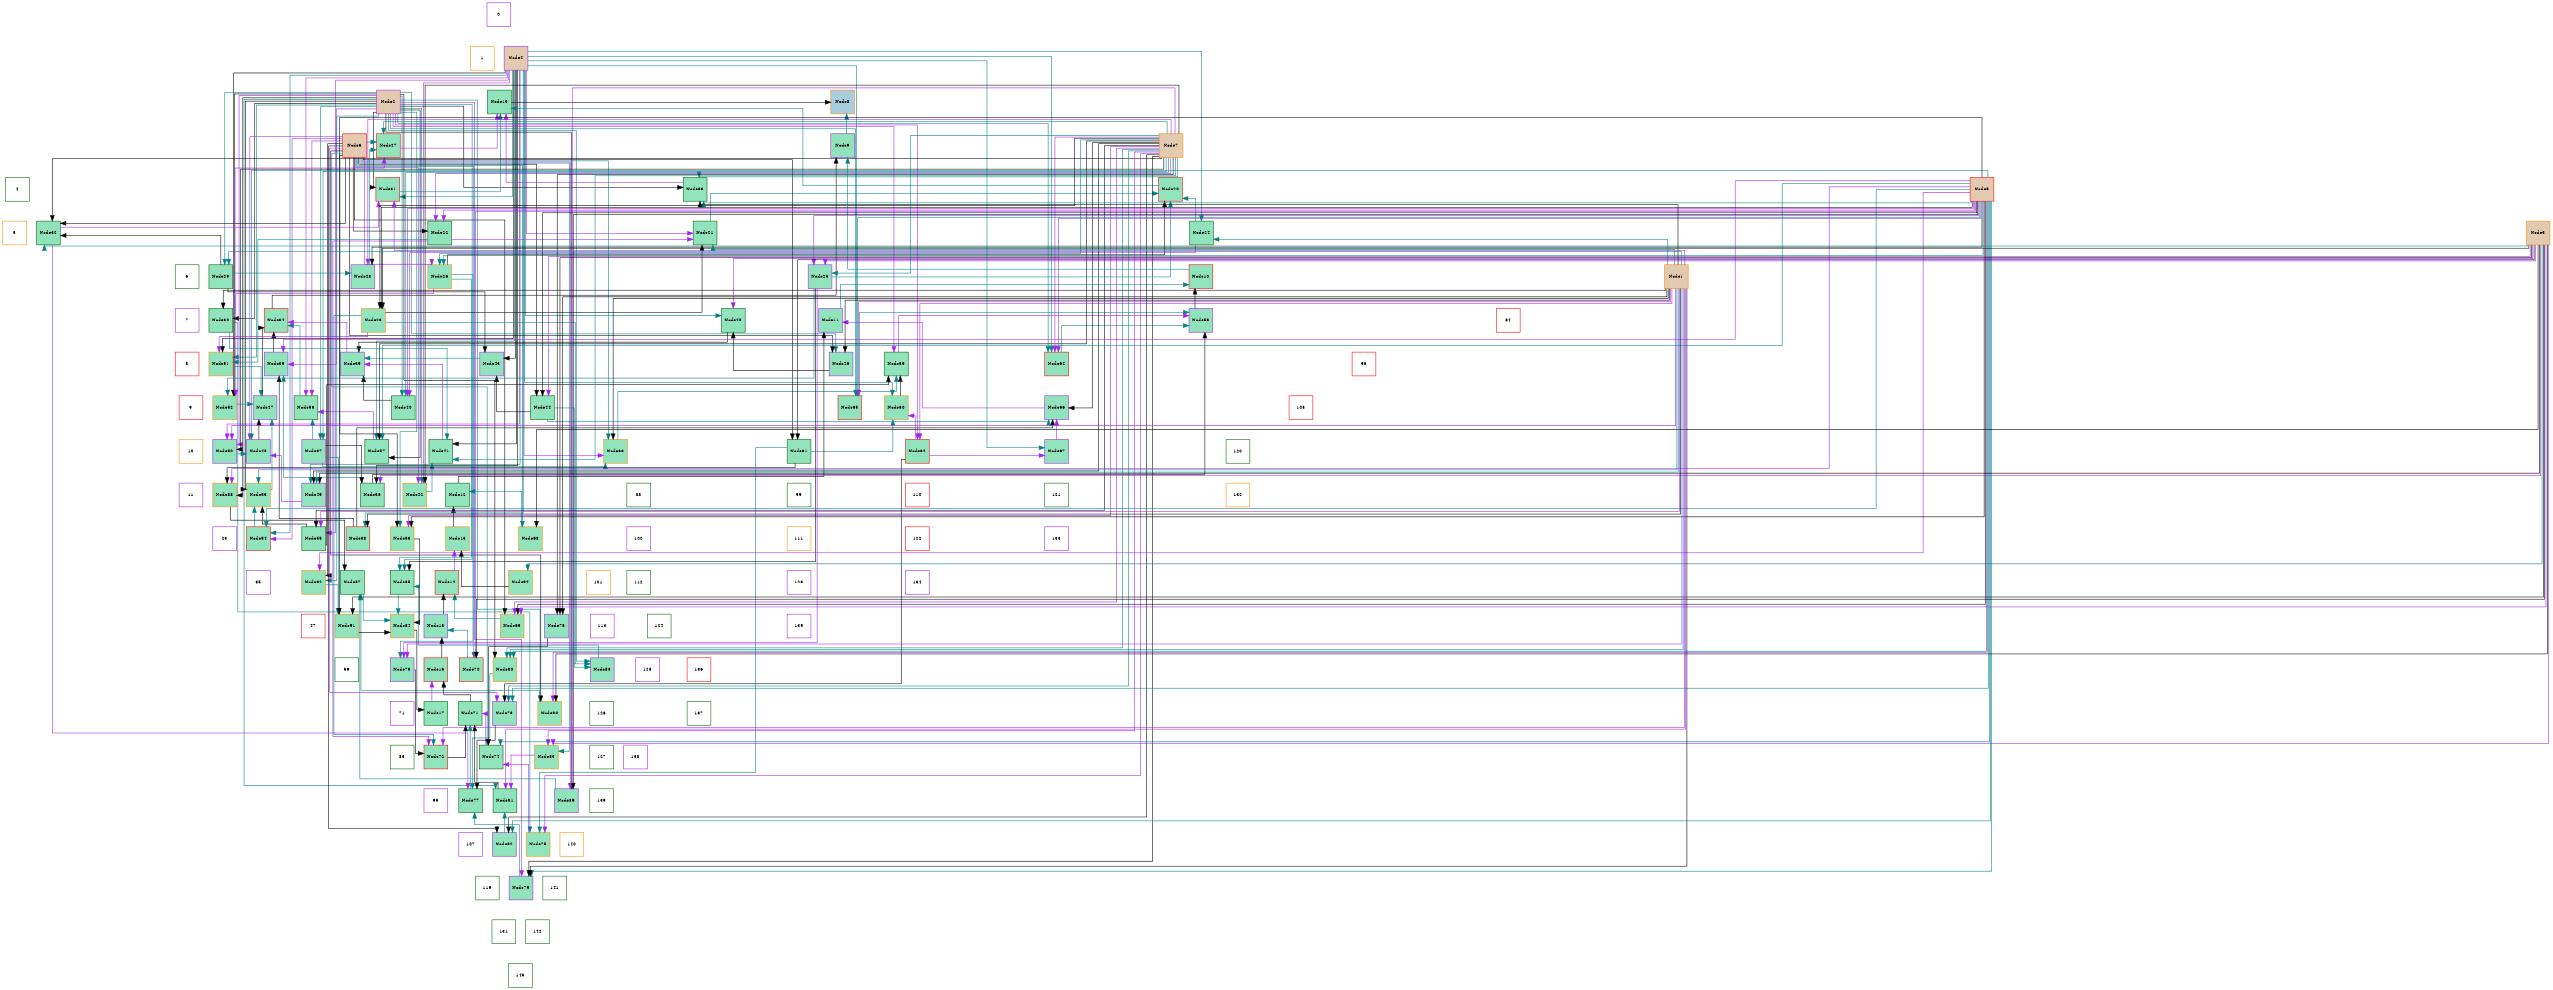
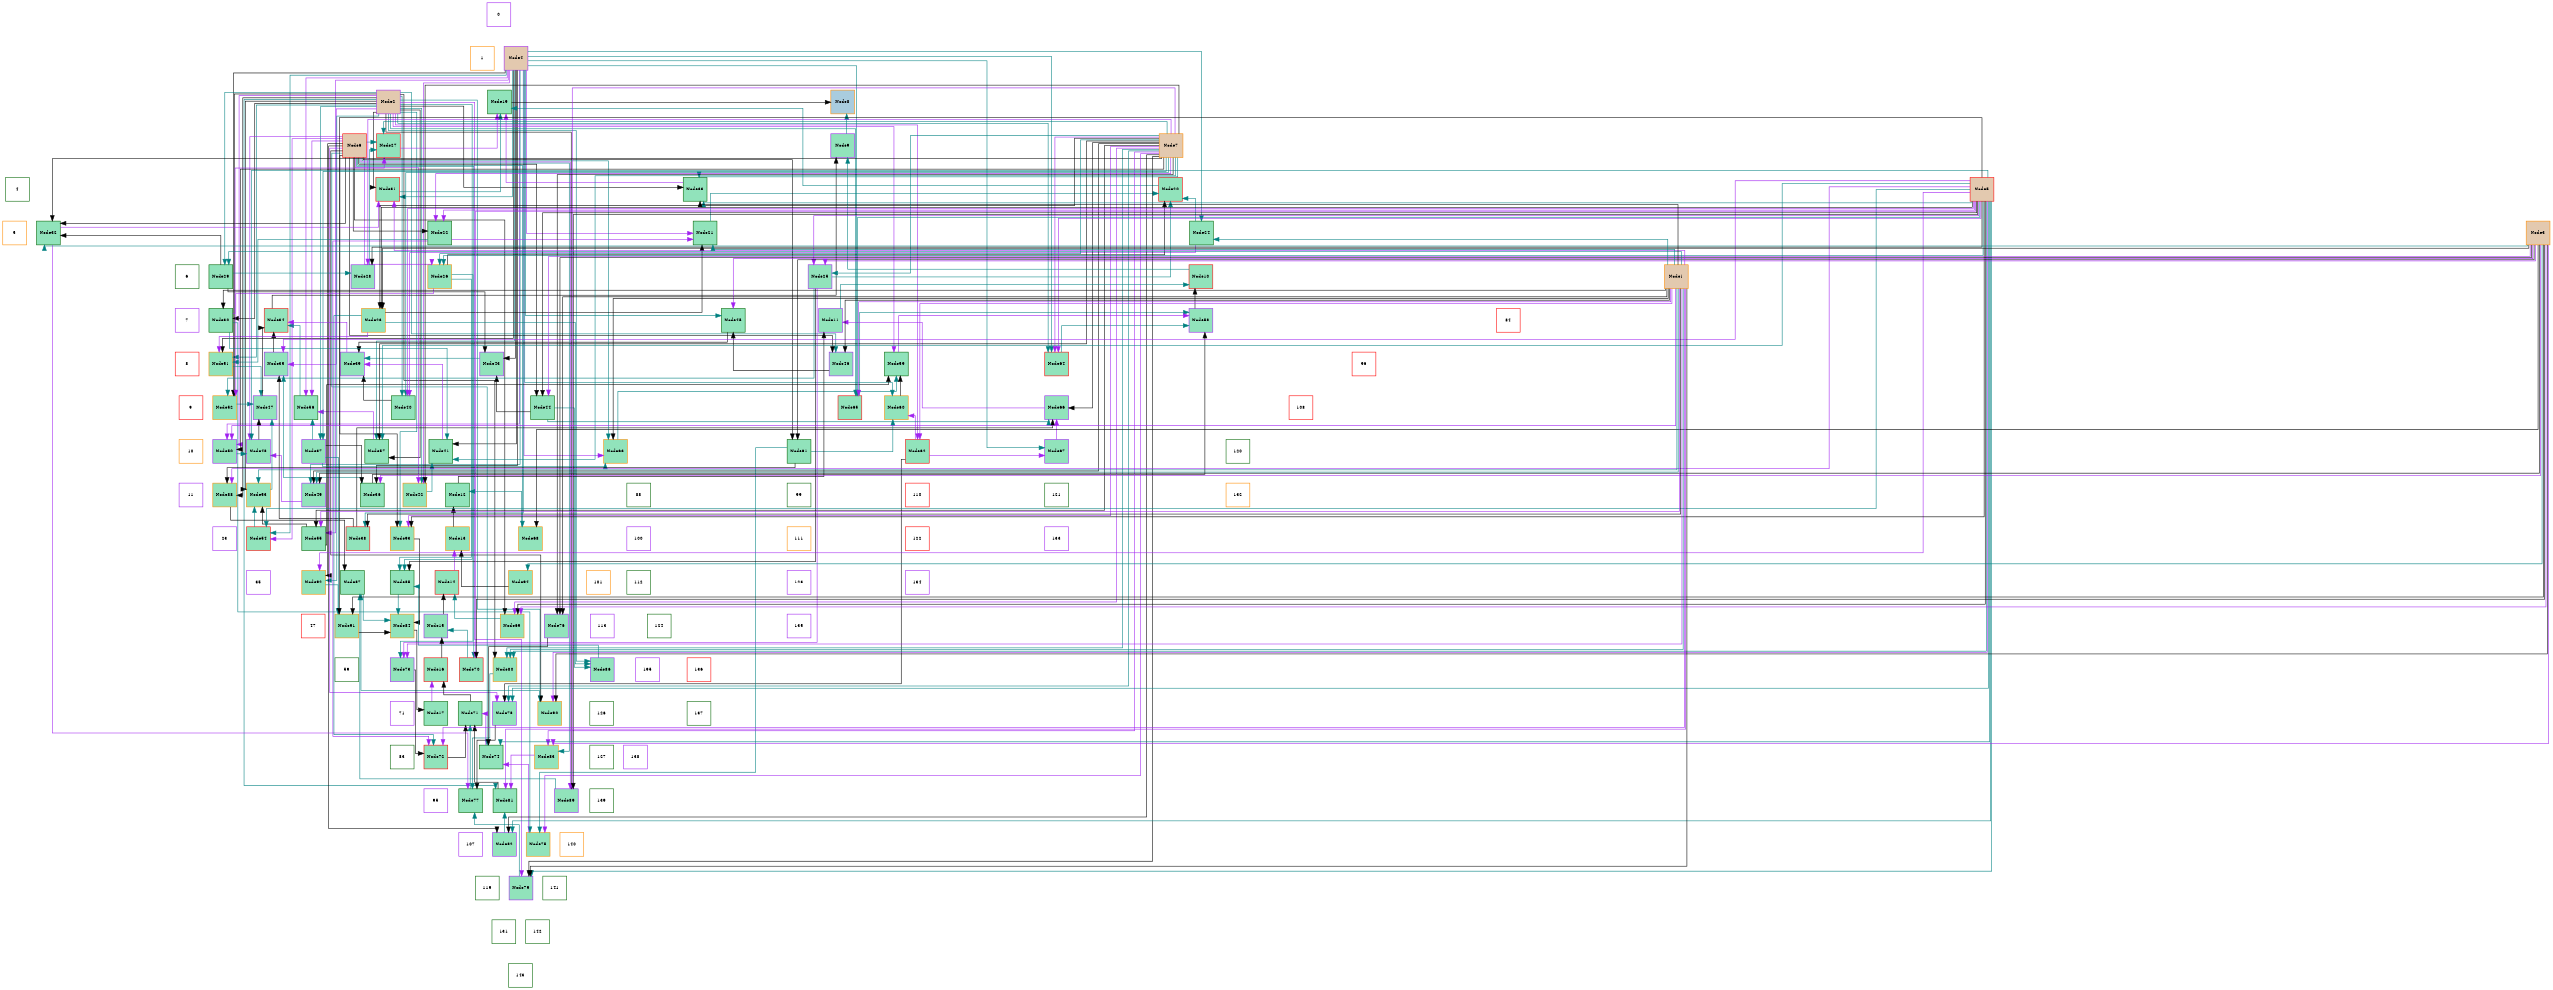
(648, 670) -> (648, 670)
